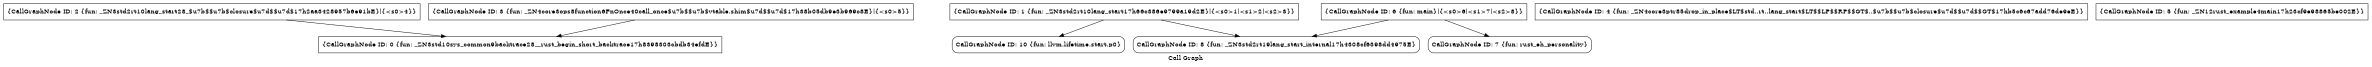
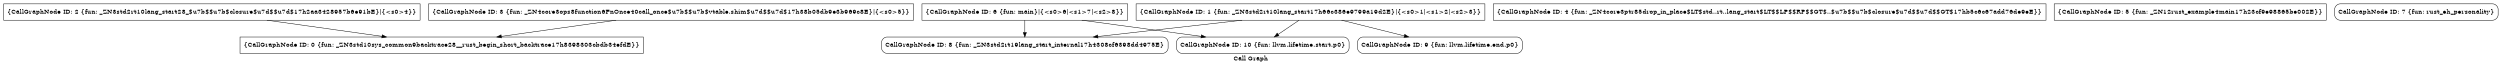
(1465, 27) -> (1141, 28)
none -> (1440, 45)
